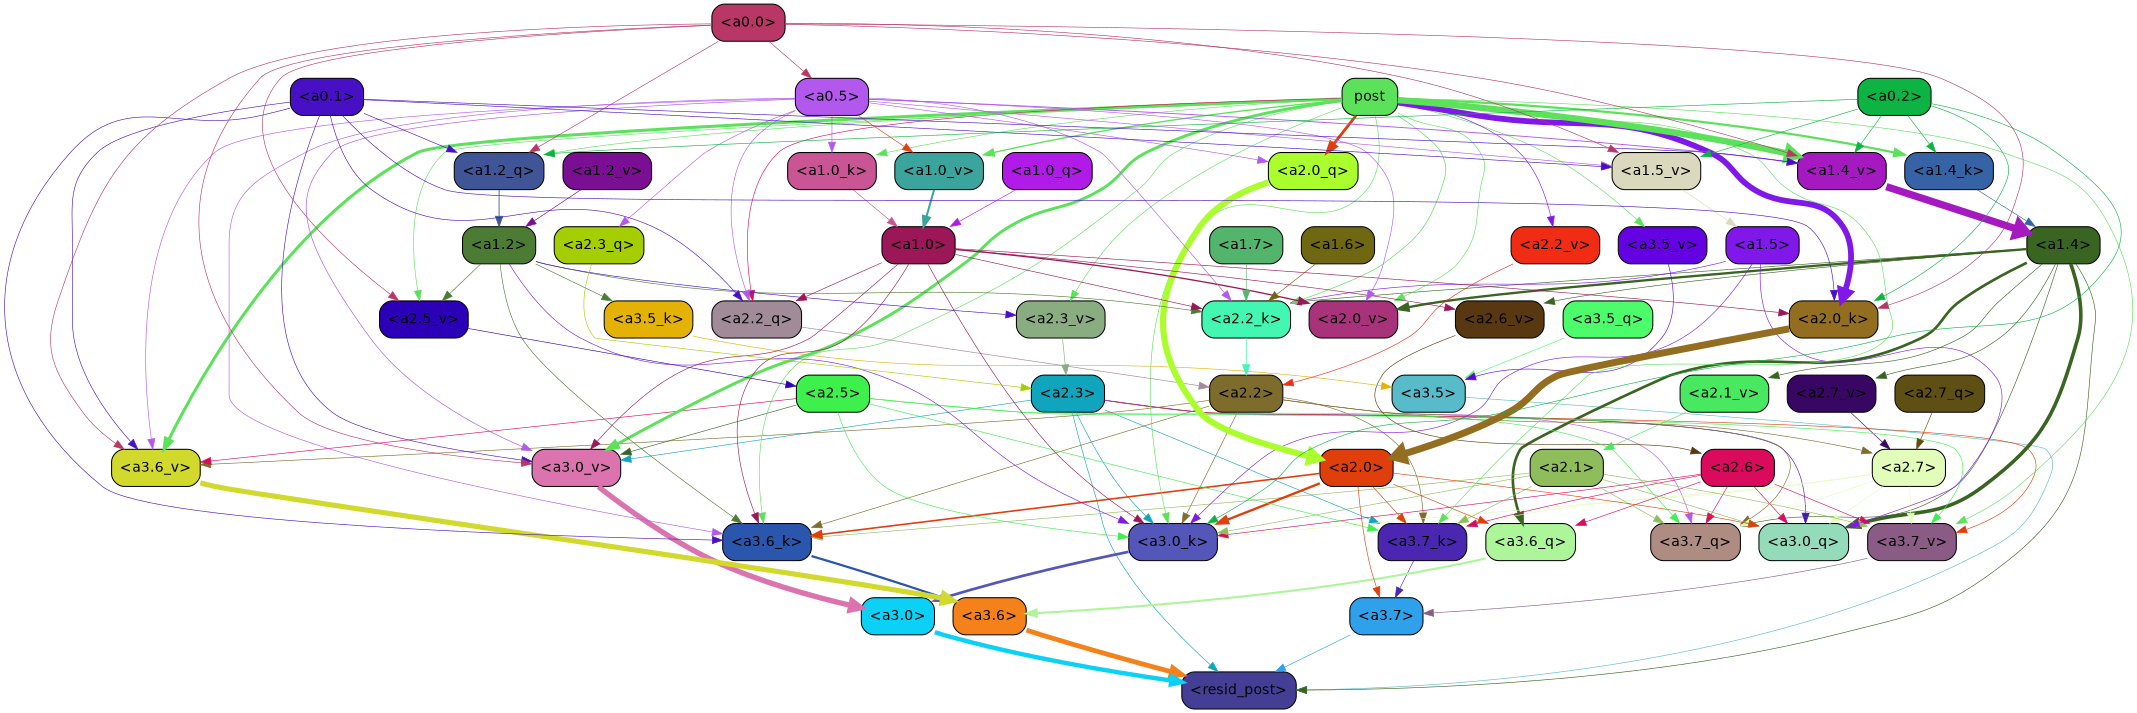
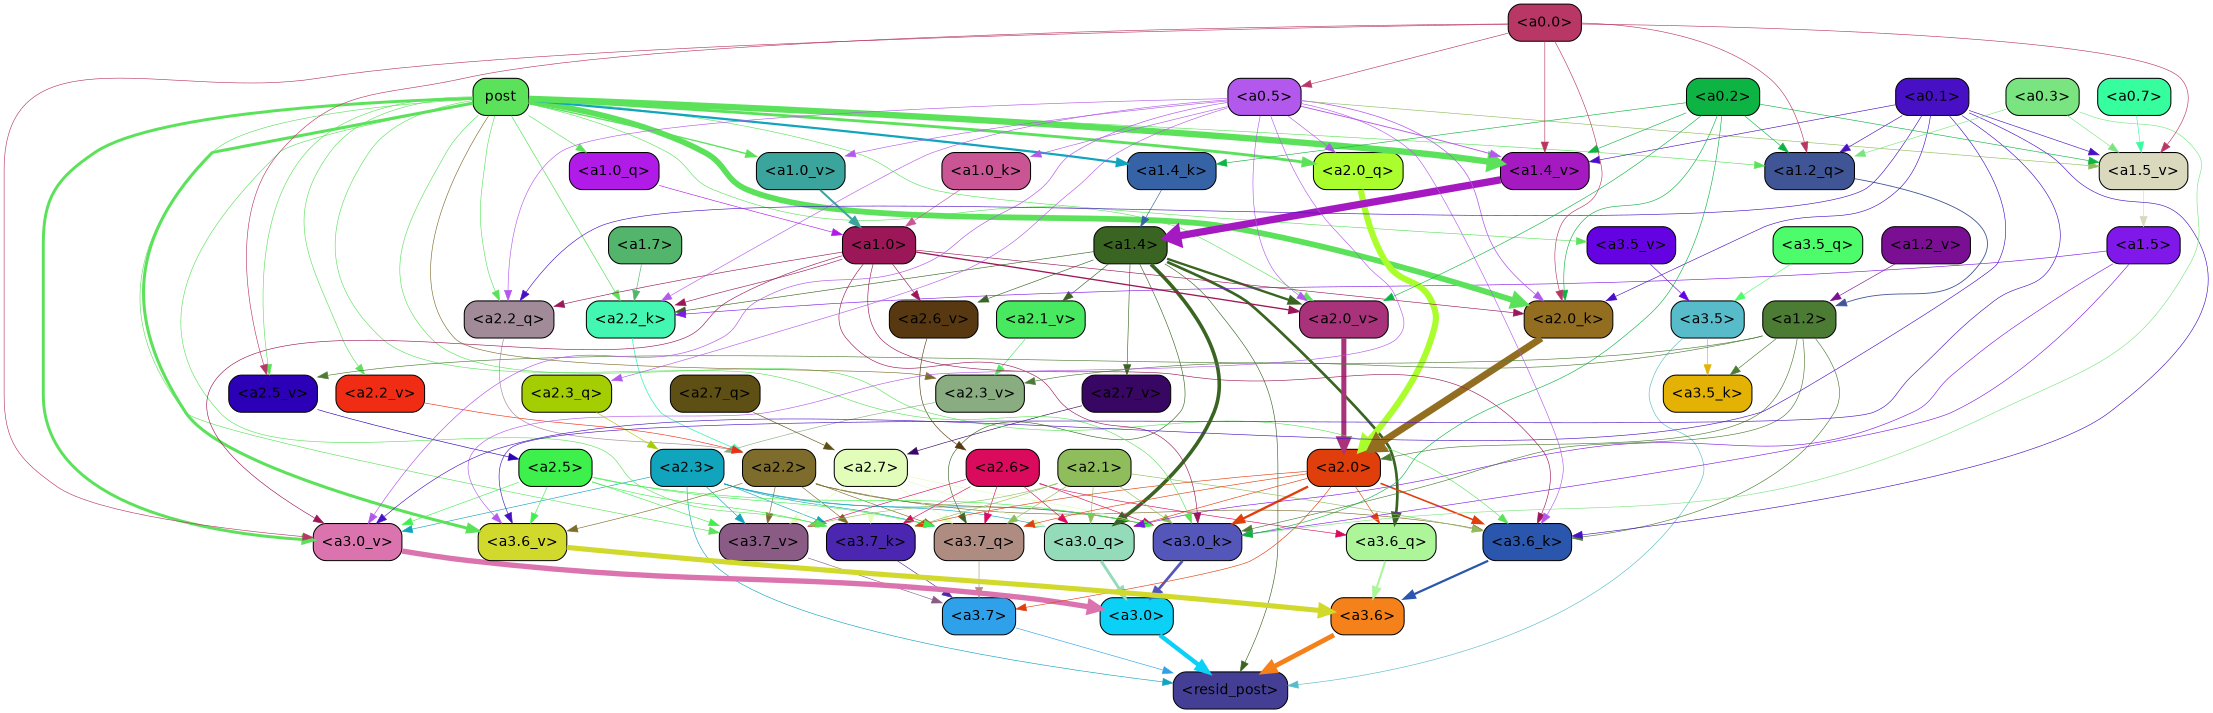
(244, 73) -> none
none -> (2043, 97)
none -> (2134, 97)
(1113, 117) -> (553, 131)
(1709, 123) -> (823, 129)
(881, 131) -> (948, 136)
(1344, 131) -> (916, 125)
(844, 132) -> (481, 204)
(1679, 140) -> (1014, 217)
(1400, 148) -> (1695, 133)
(1532, 169) -> (312, 184)
none -> (1463, 170)
(1193, 179) -> (604, 364)
none -> (1569, 207)
(1338, 245) -> none
(846, 293) -> (1711, 431)
(829, 300) -> (1473, 368)
(1019, 366) -> (1708, 353)
none -> (1344, 383)
(900, 384) -> (1420, 487)
(1417, 414) -> (824, 505)
(1480, 417) -> (879, 506)
(1626, 420) -> (722, 502)
(1573, 422) -> (772, 500)
(714, 428) -> (465, 502)
(504, 430) -> (541, 500)
(1646, 431) -> (1014, 353)
none -> (1170, 496)
none -> (979, 574)
none -> (1110, 575)
